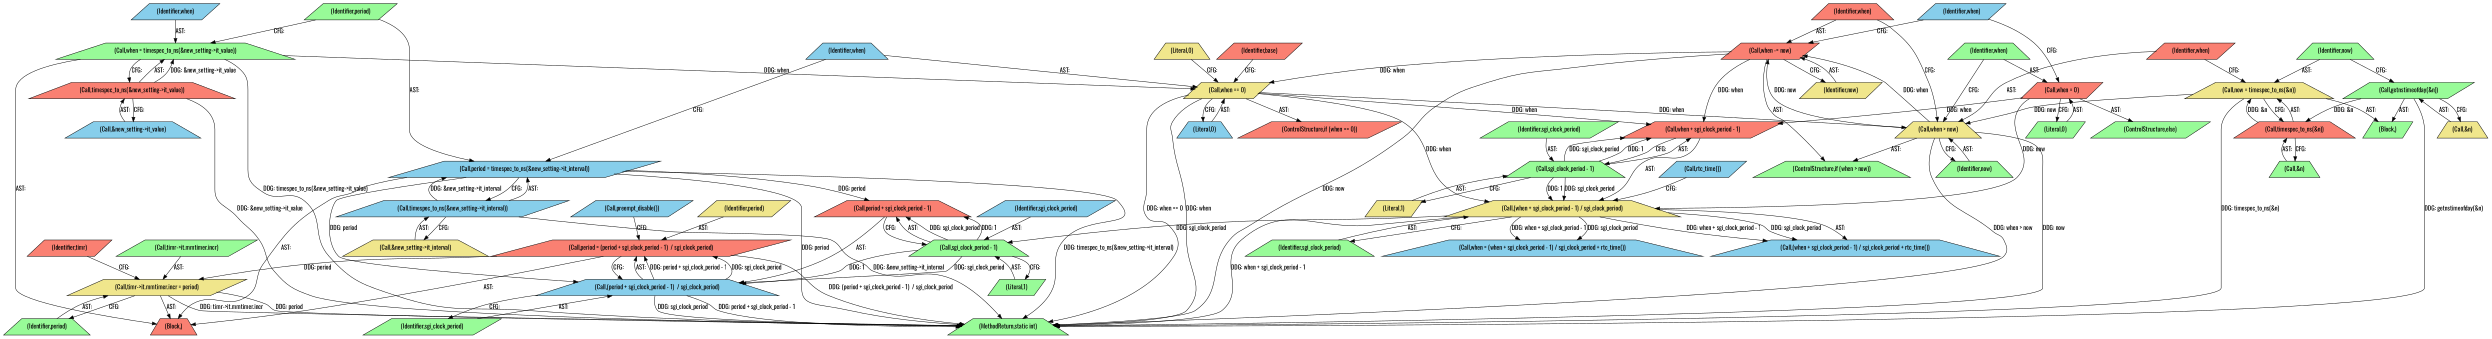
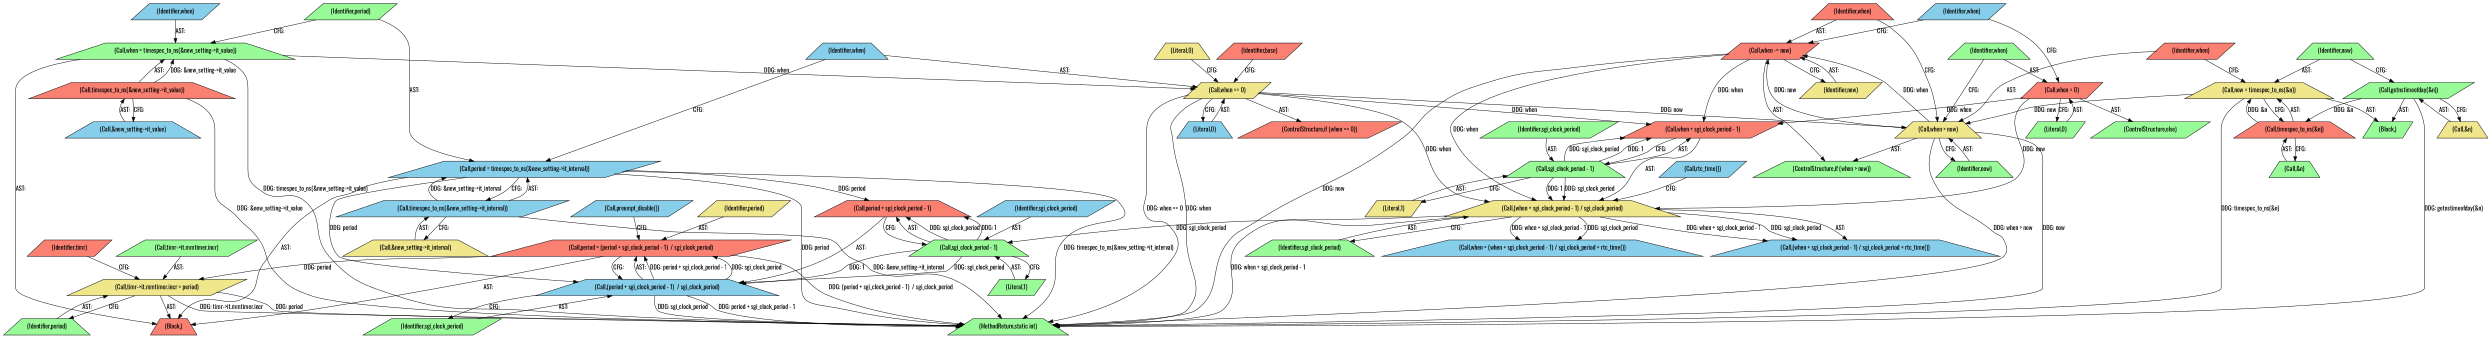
(1502, 59) -> (1528, 86)
(132, 67) -> none
(1672, 110) -> (1672, 110)
